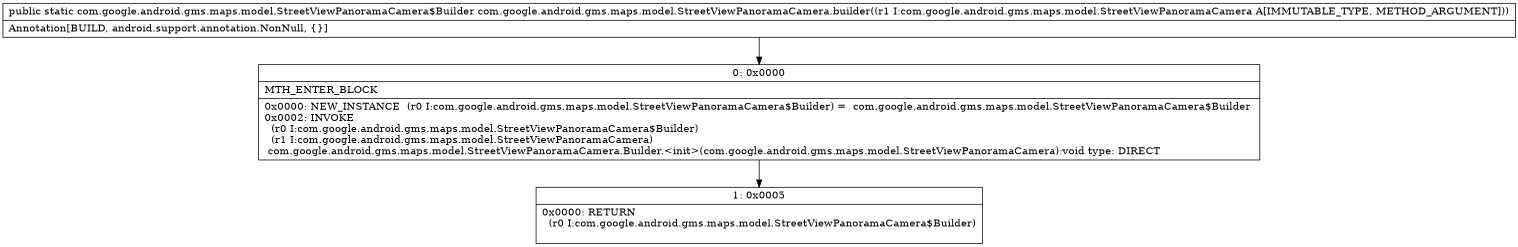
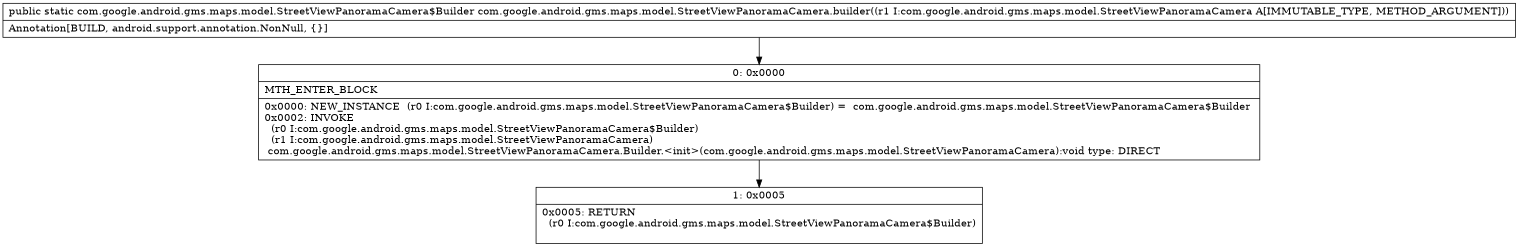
(592, 212) -> (592, 212)
